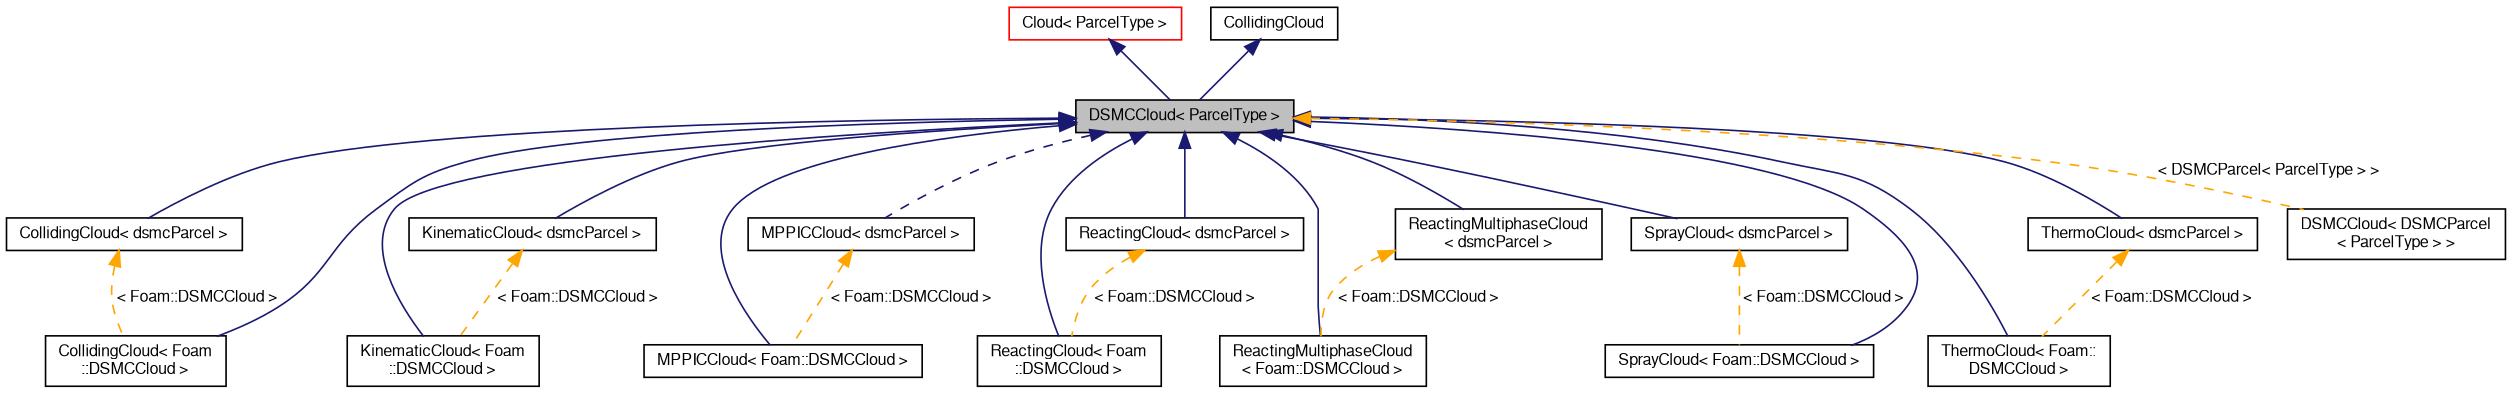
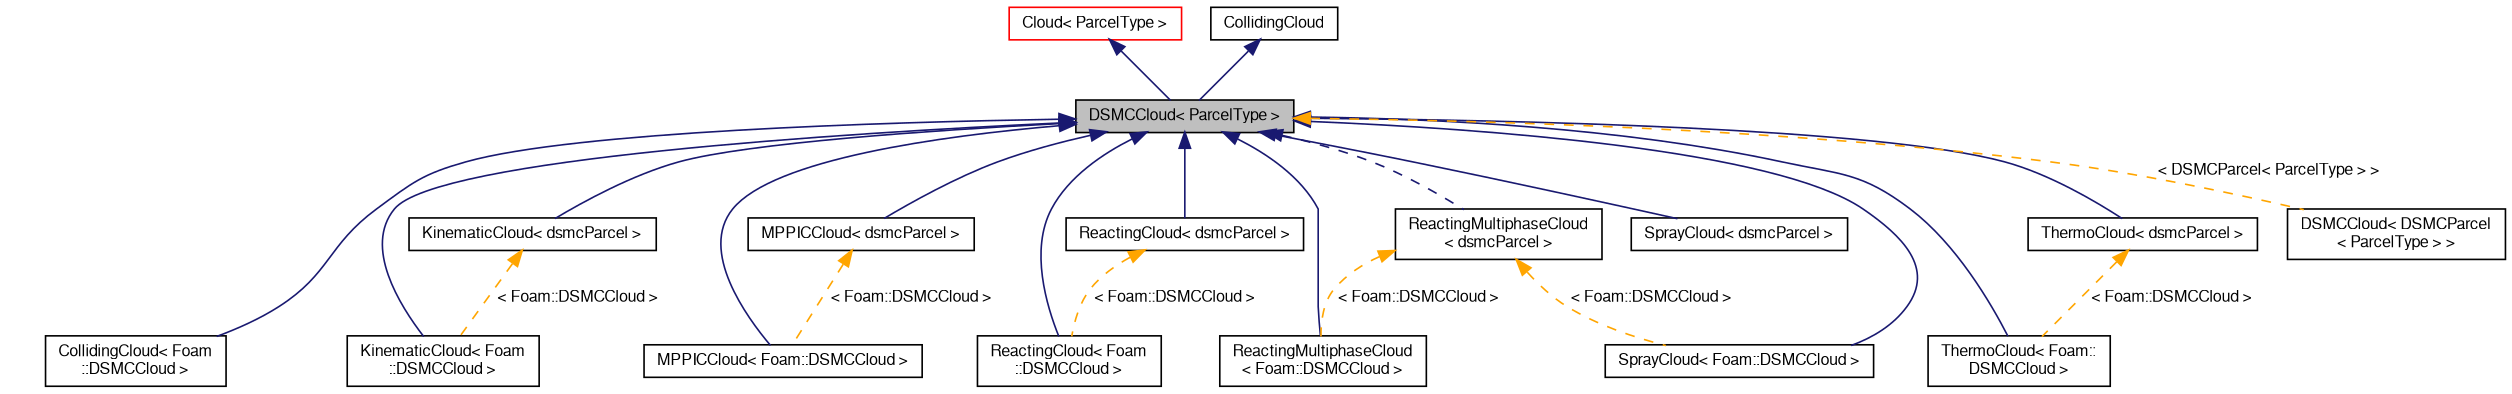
(1381, 166) -> (1381, 166)
(984, 167) -> (984, 167)
(124, 234) -> none
(1739, 306) -> (1591, 319)
